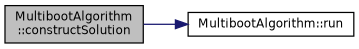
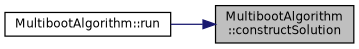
(159, 24) -> (187, 24)
